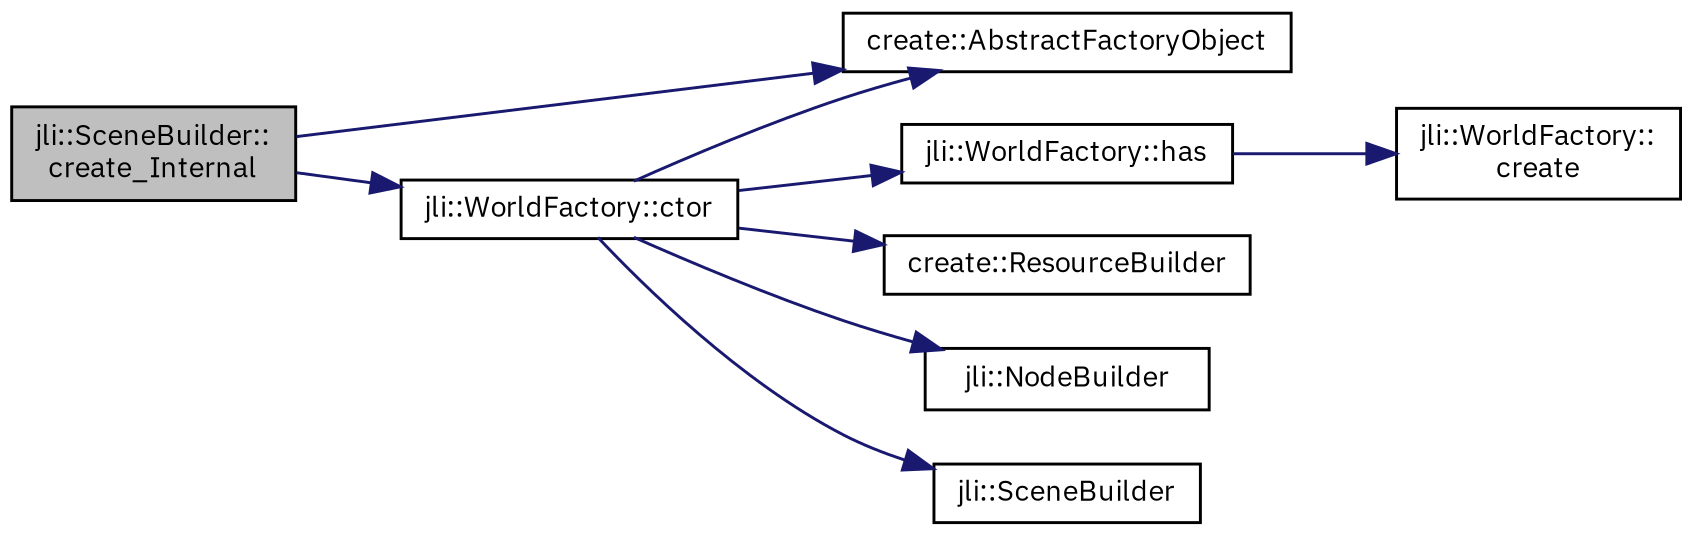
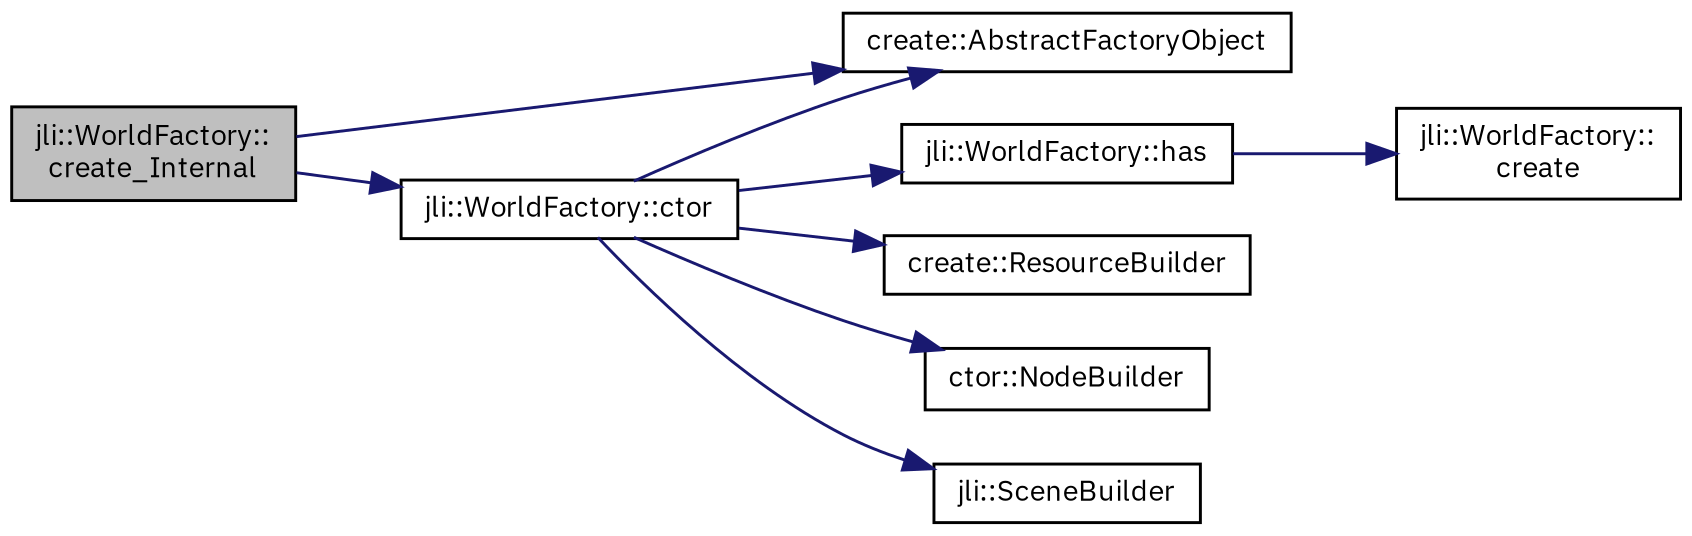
(154, 154) -> (154, 154)
(1067, 379) -> (1067, 379)
